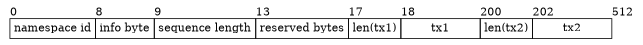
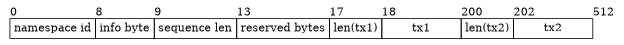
(205, 28) -> (195, 28)
